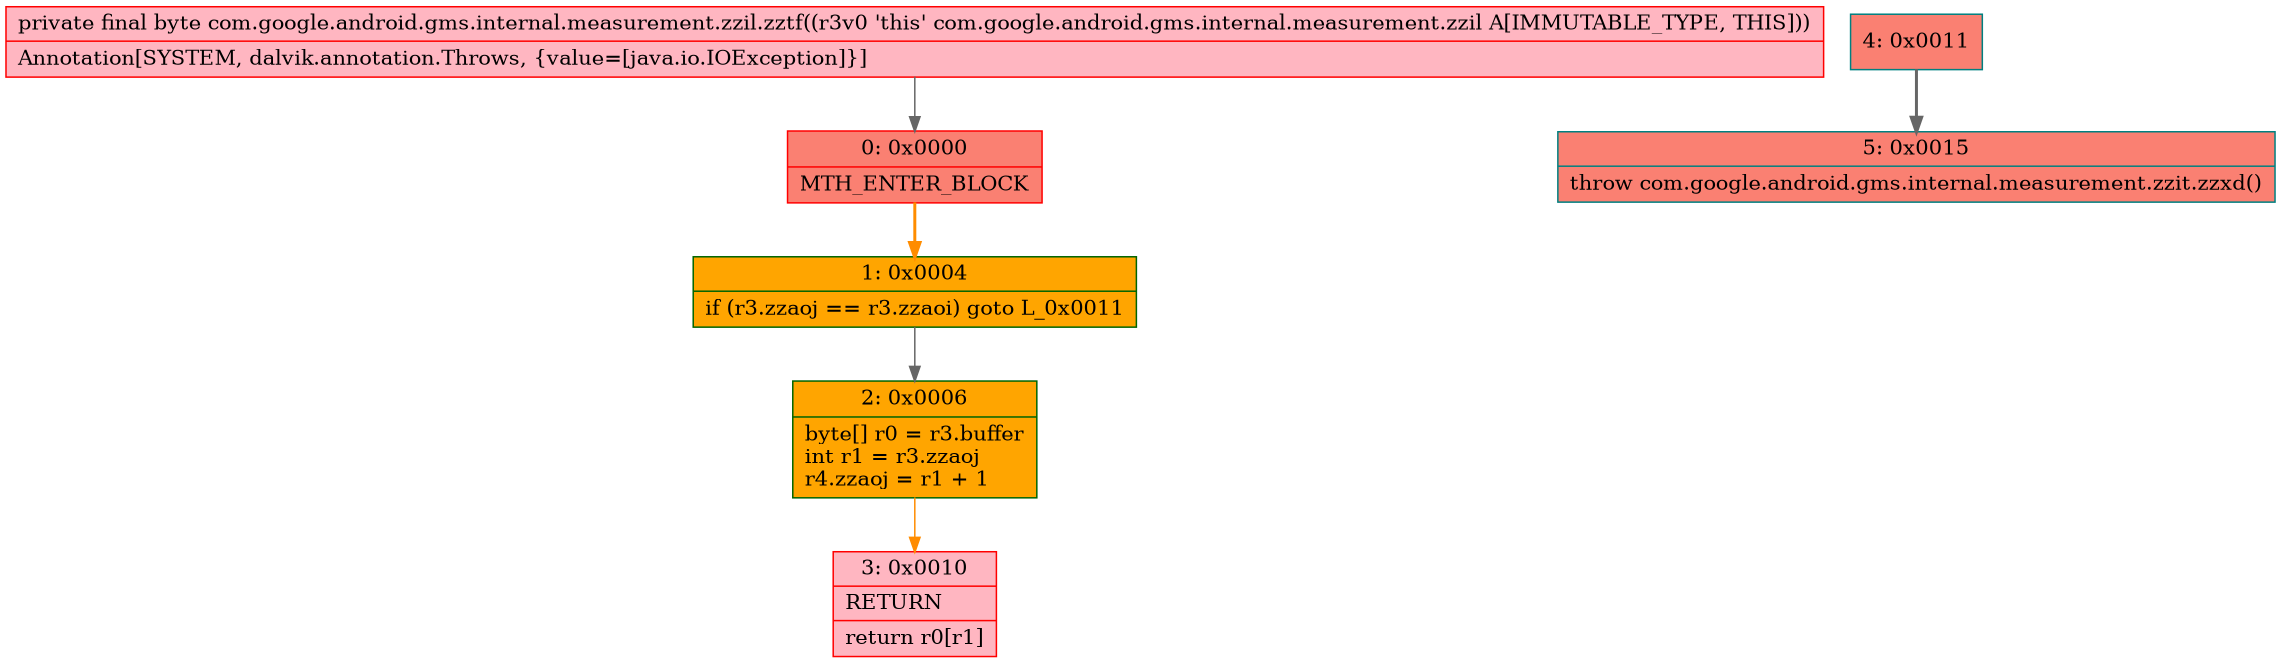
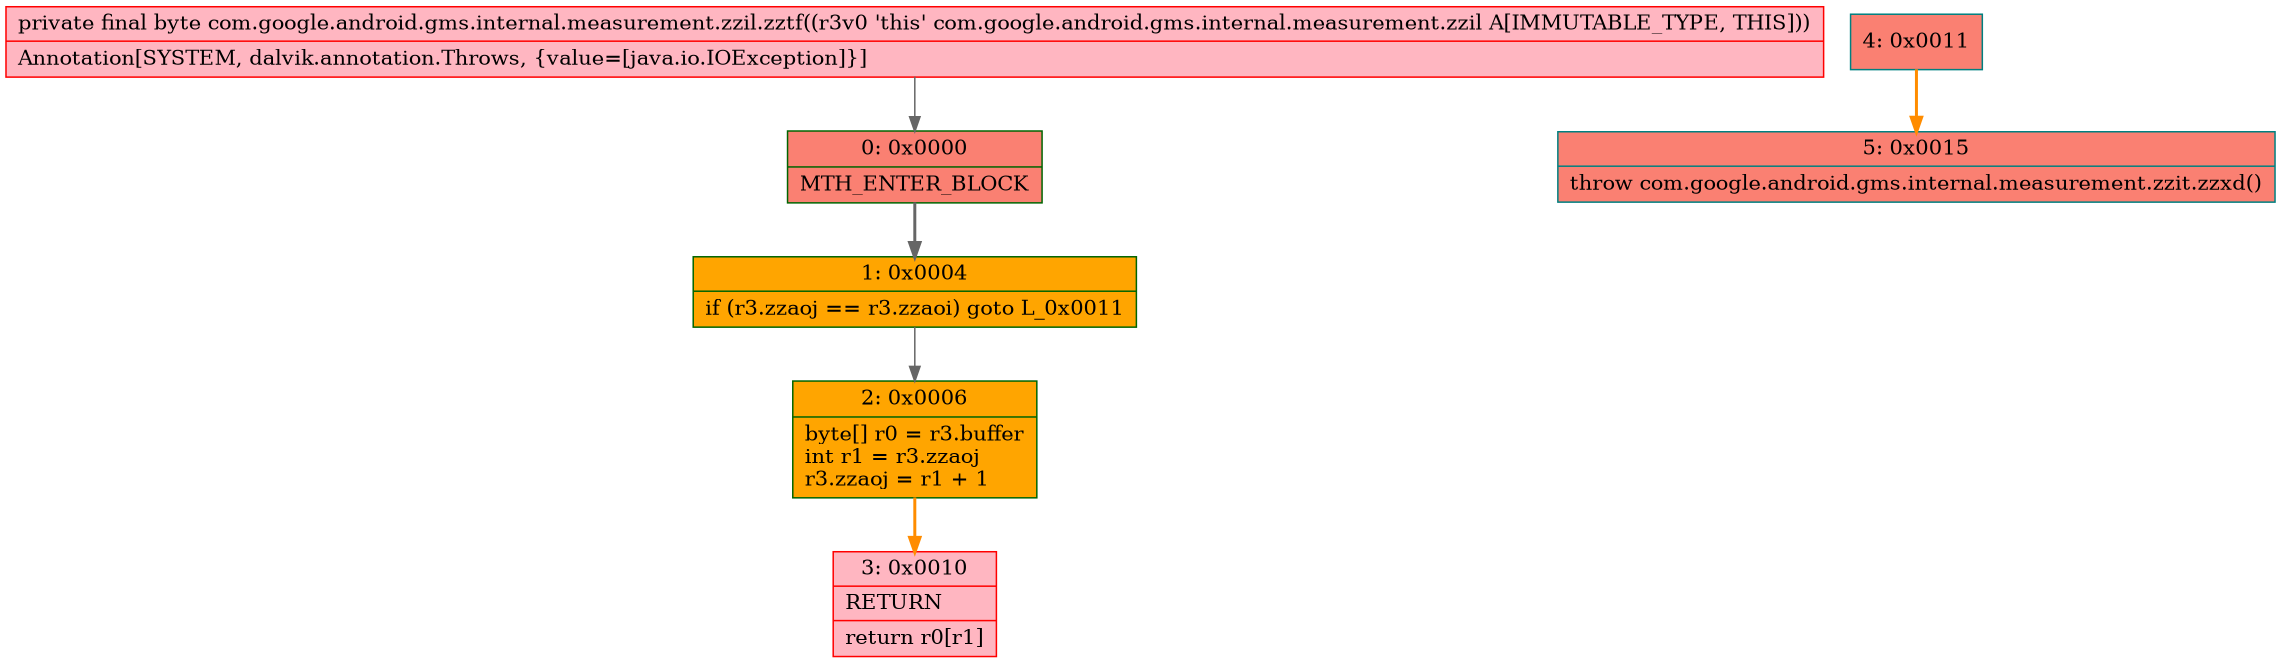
(1916, 93) -> (1916, 93)
(915, 167) -> (915, 167)
(915, 222) -> (915, 222)
(898, 479) -> (898, 479)
(915, 517) -> (915, 517)
